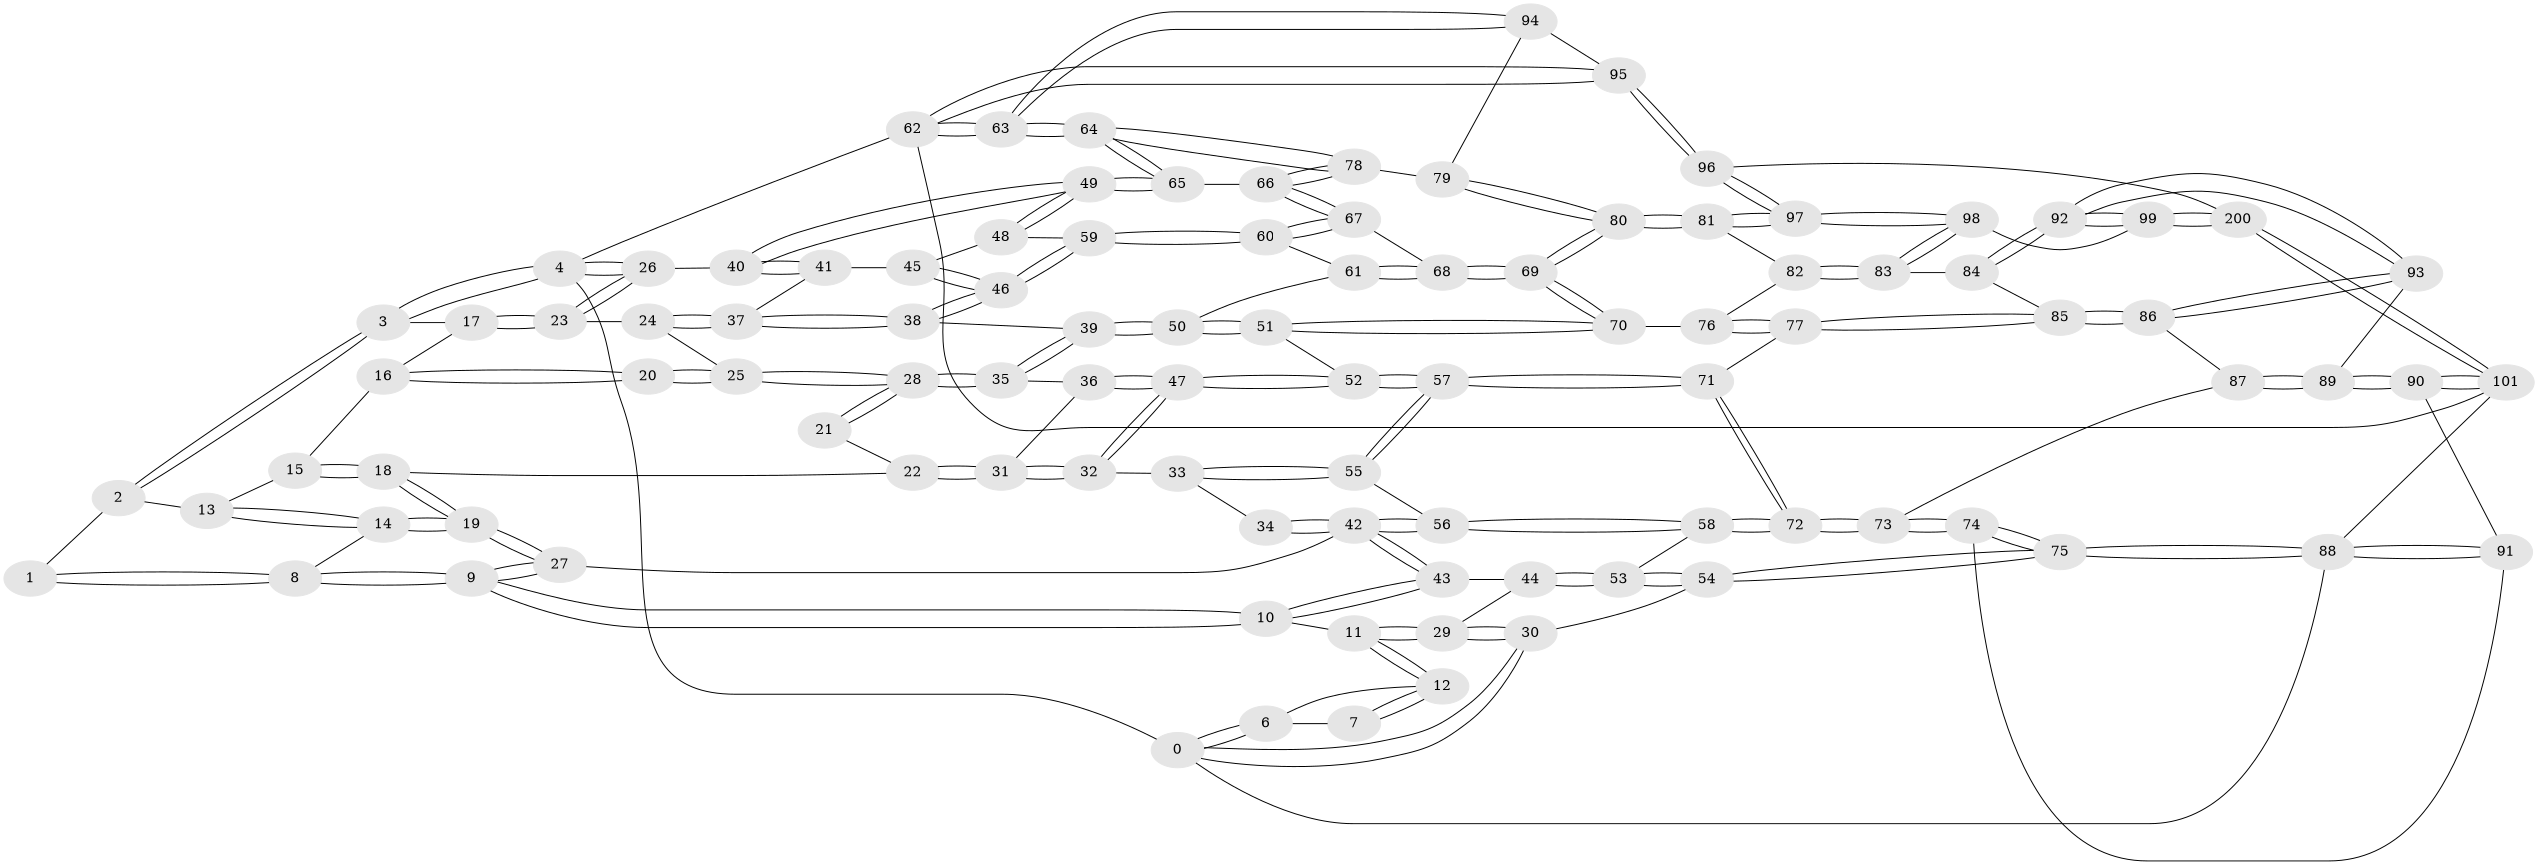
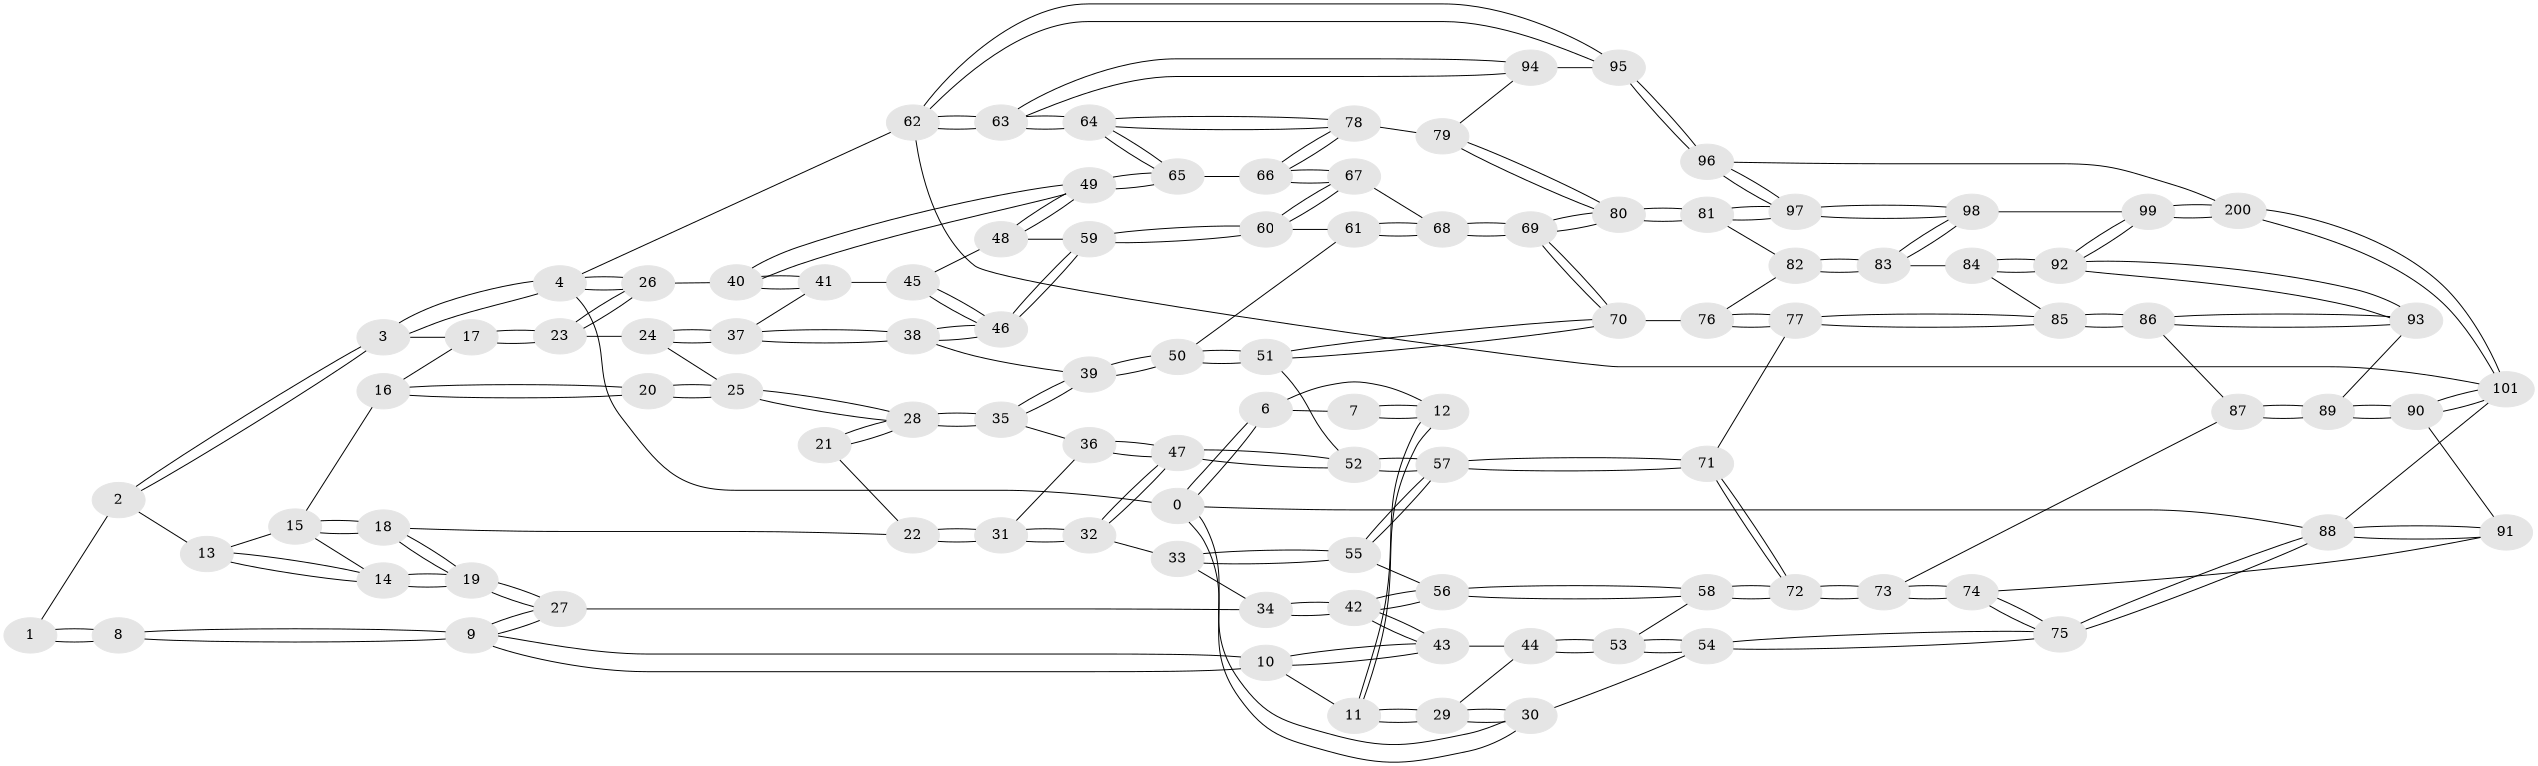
(339, 551) -> (339, 554)
(963, 573) -> (913, 609)
